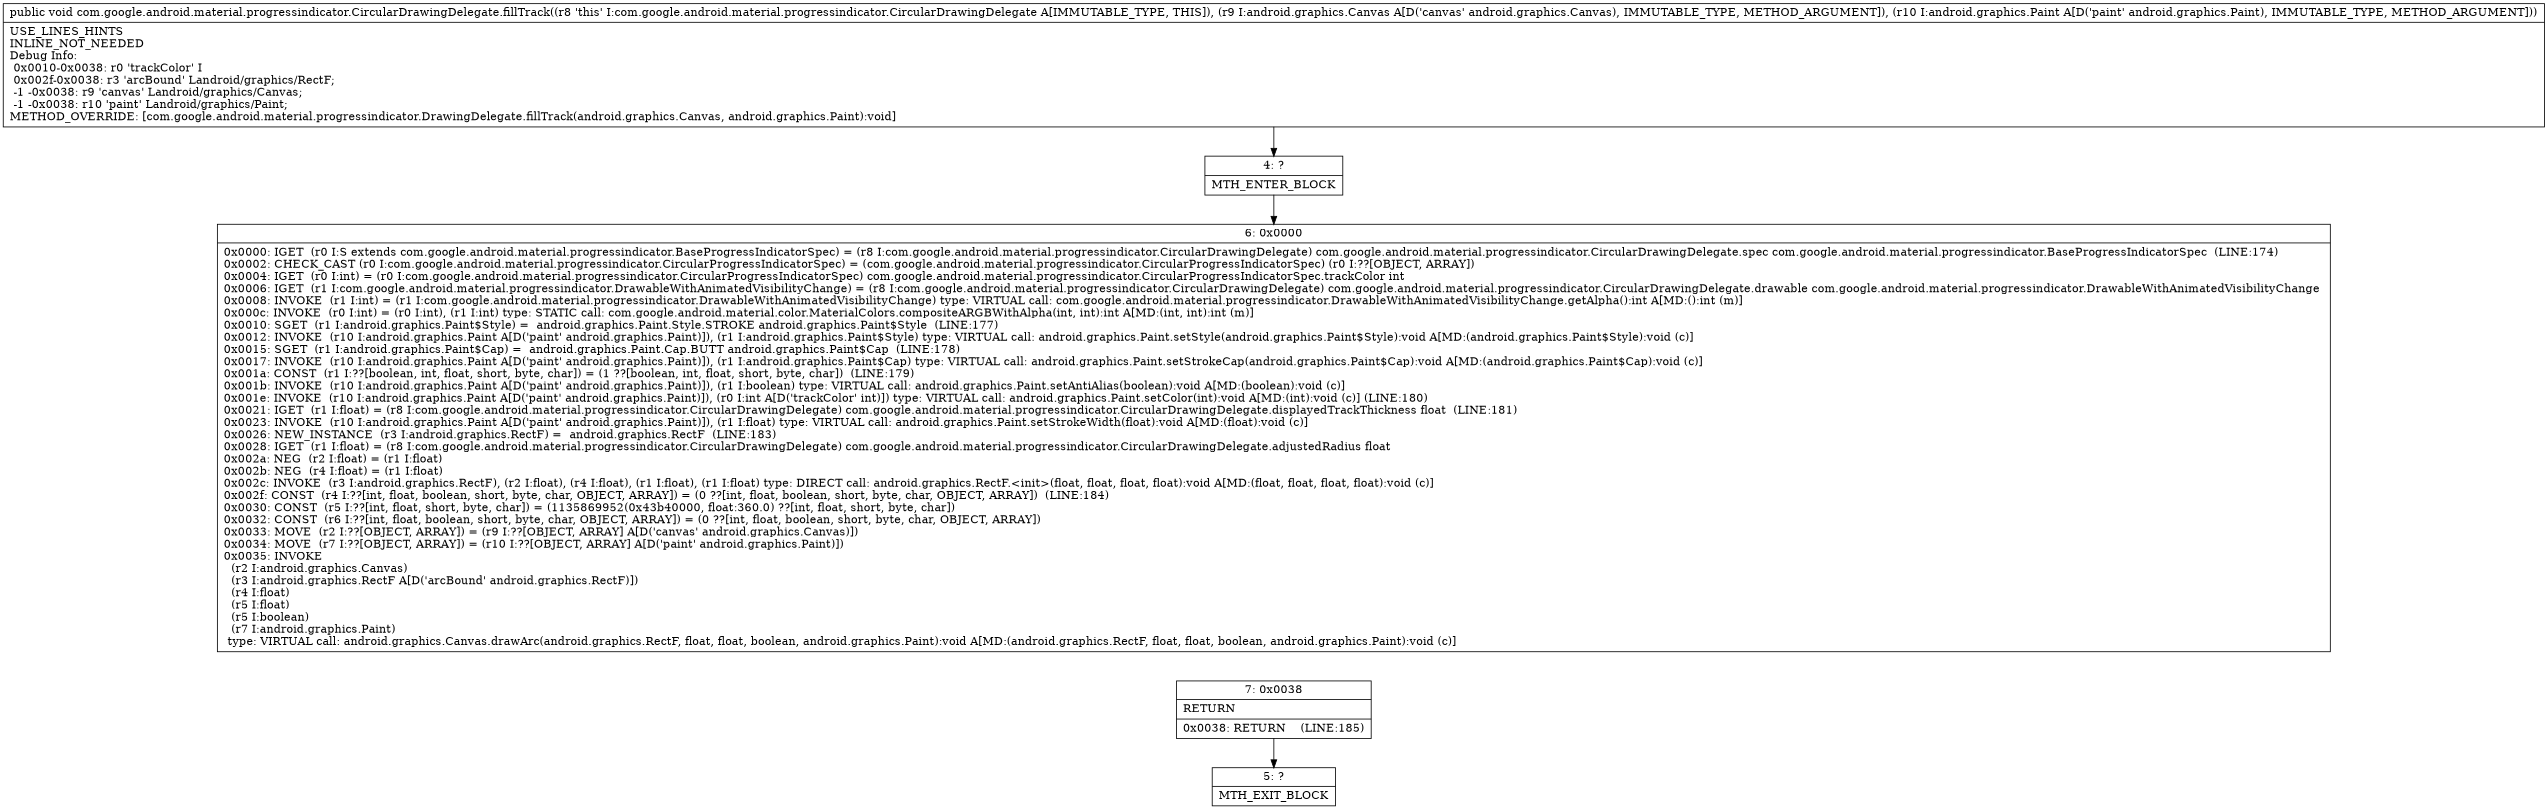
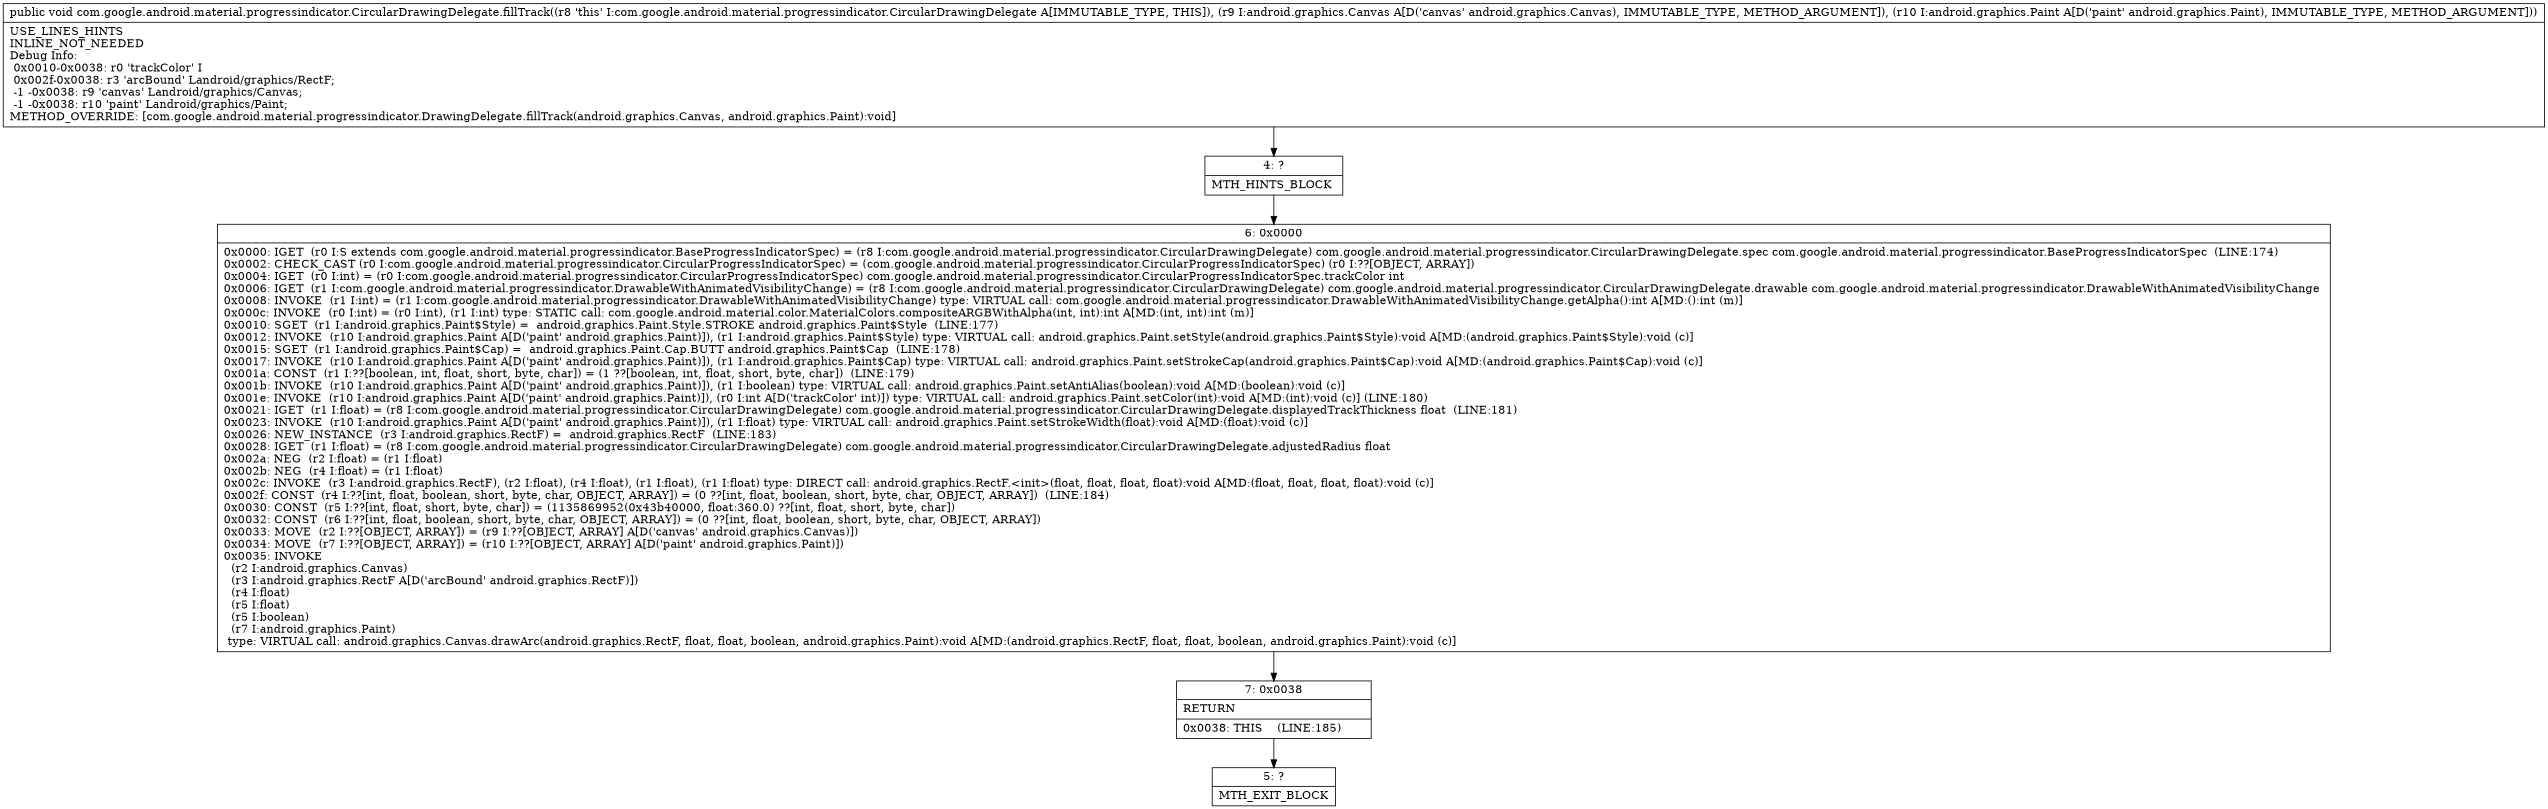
(1274, 185) -> (1272, 185)
none -> (1274, 662)
(1274, 728) -> (1262, 728)
